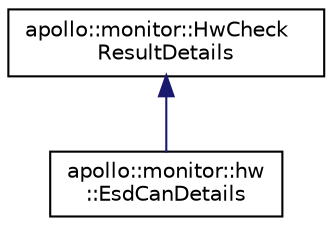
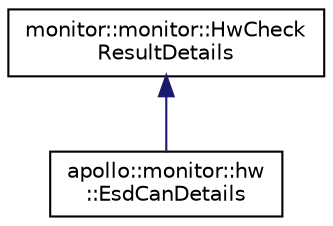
(166, 43) -> (166, 43)
